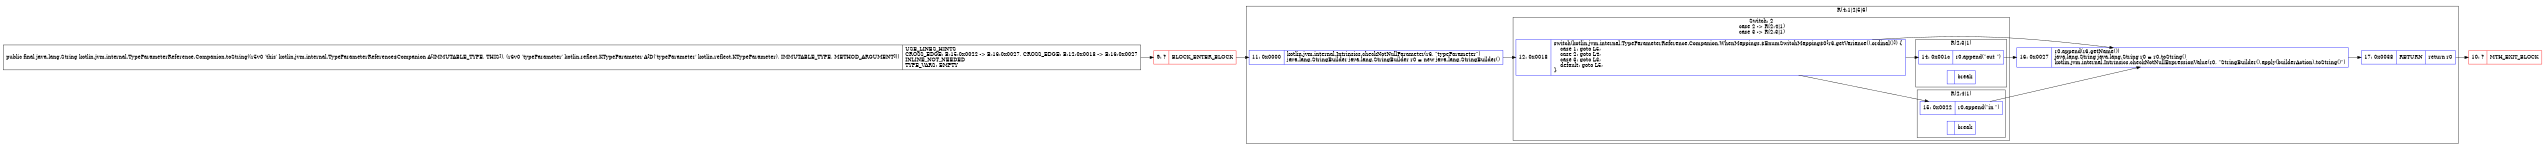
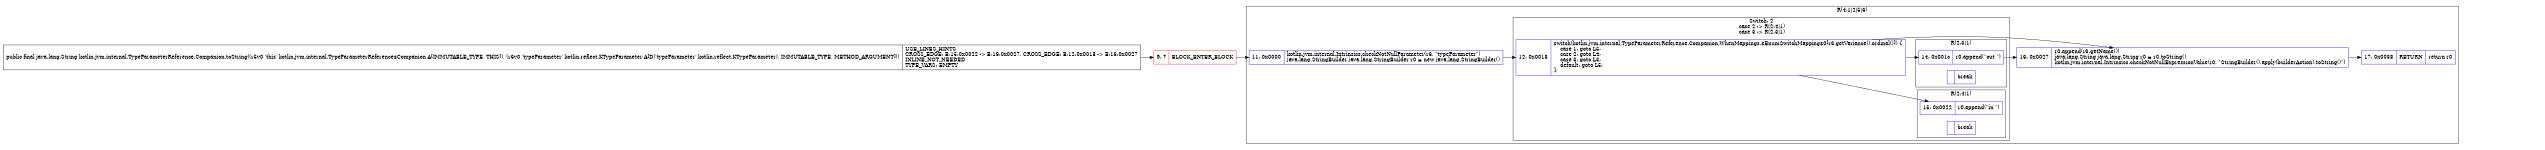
(2505, 57) -> none
(2063, 85) -> none
